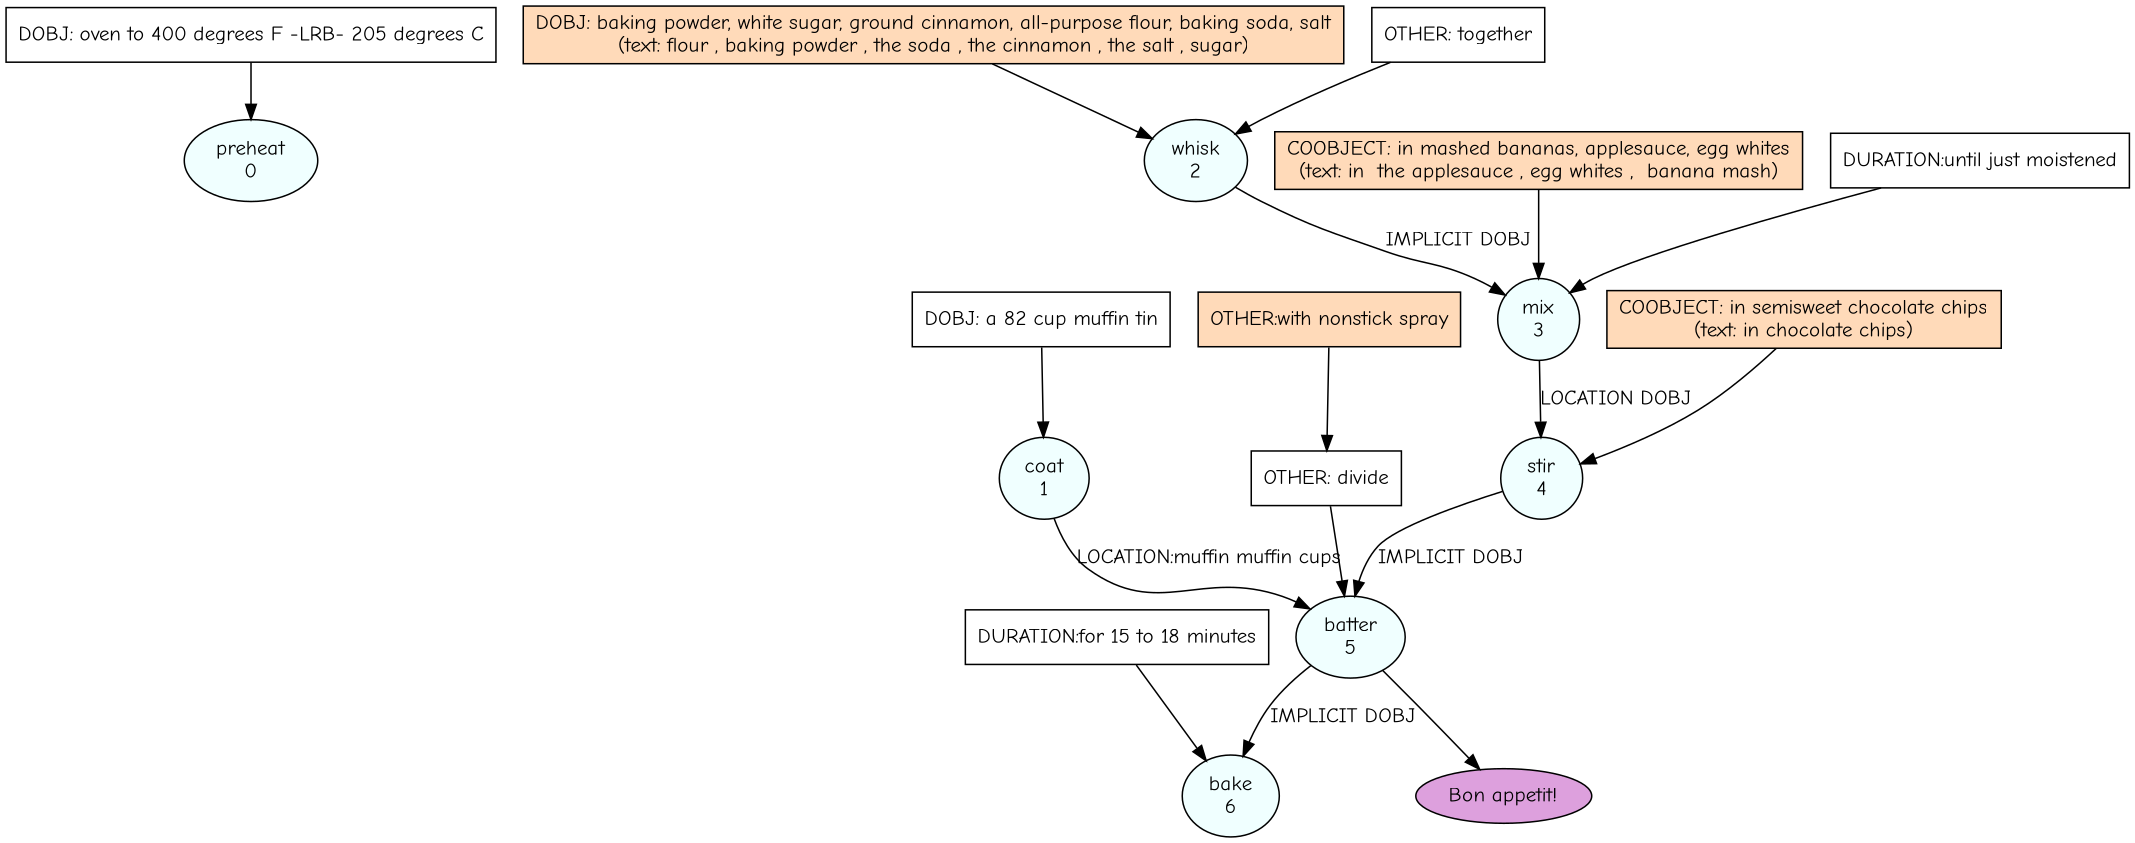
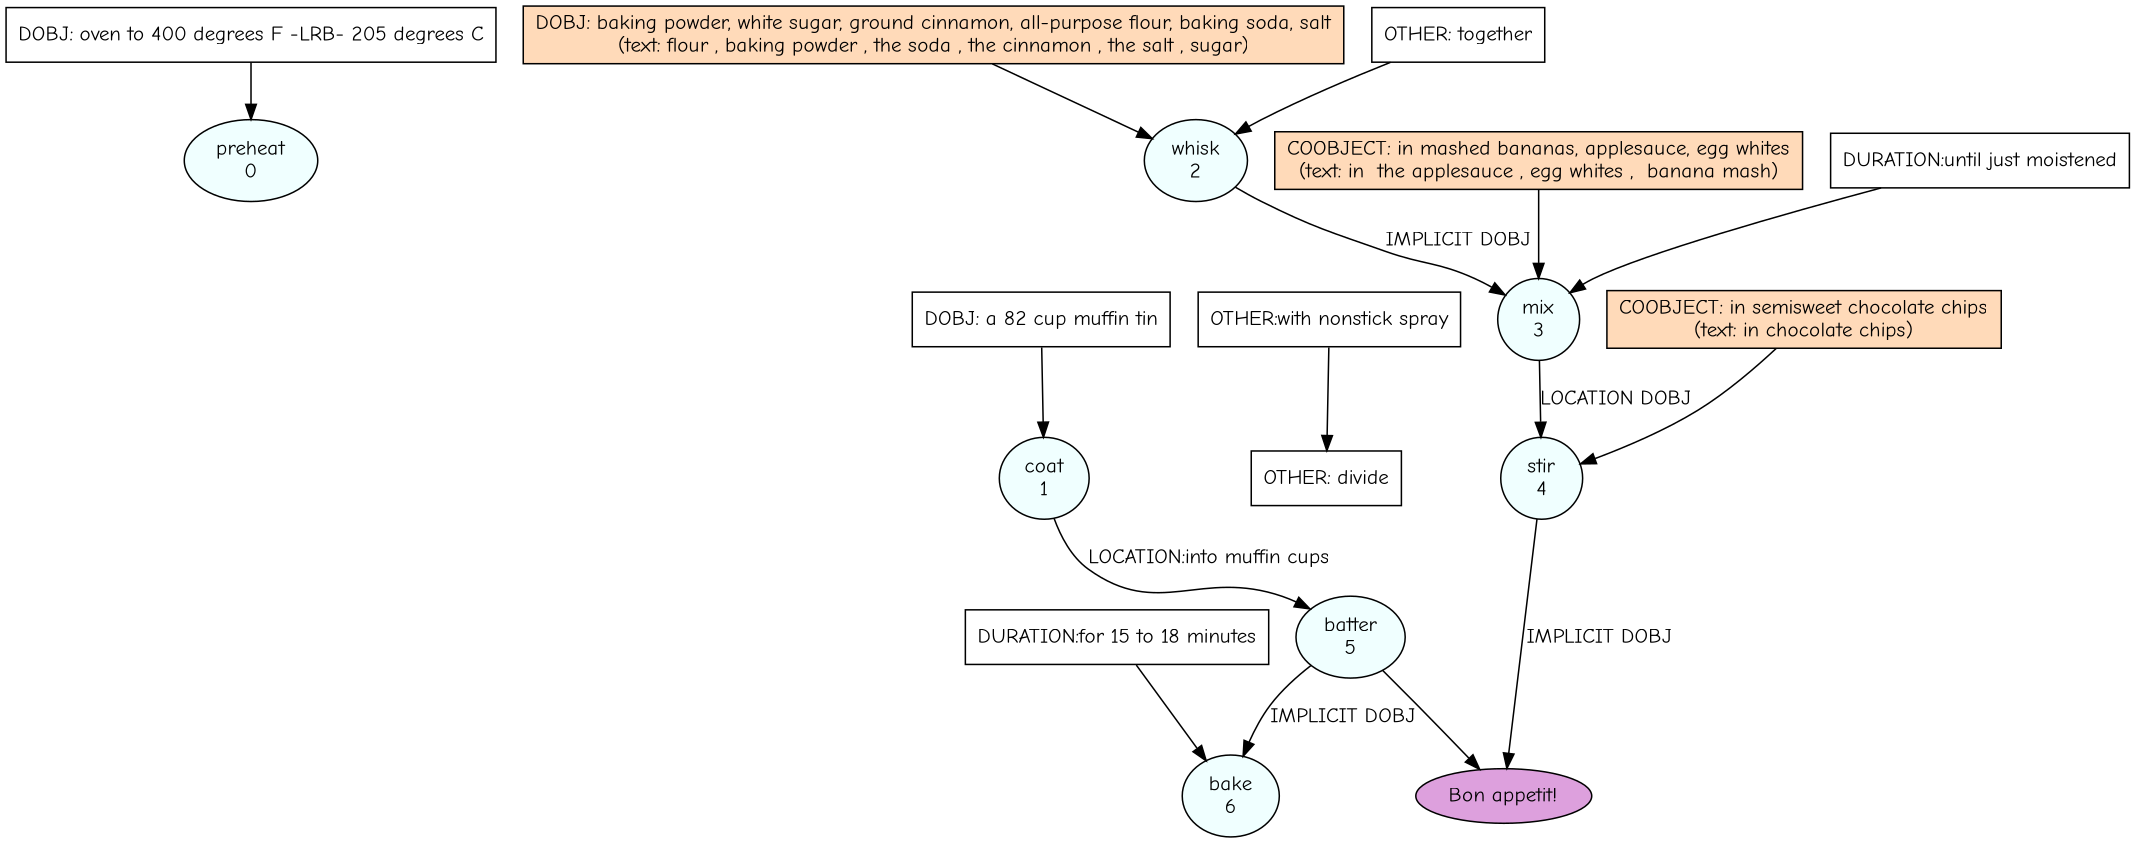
(1329, 319) -> (1329, 319)
(1419, 522) -> (1523, 636)
(1336, 544) -> none
(1210, 558) -> (1210, 558)
